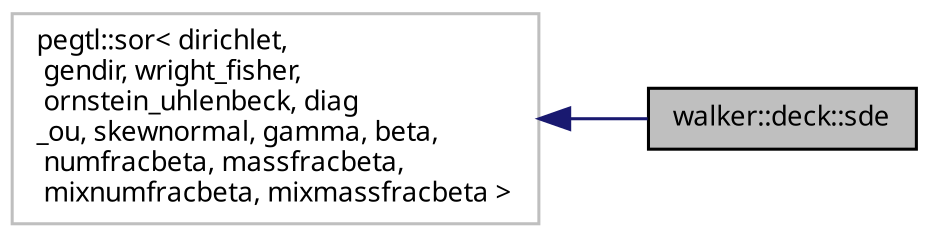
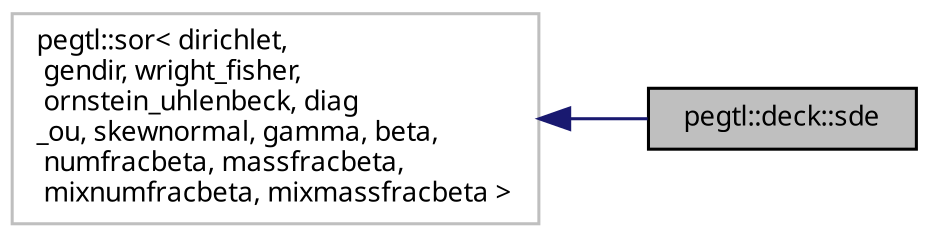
(782, 119) -> (782, 119)
